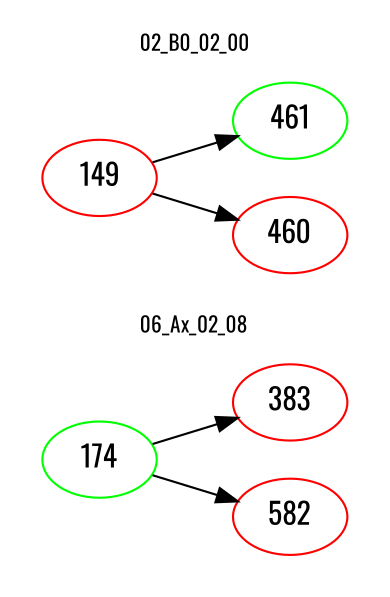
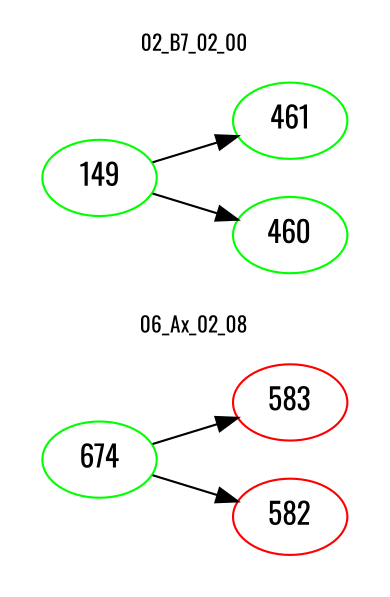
(195, 46) -> (195, 46)
(100, 178) -> (100, 178)
(290, 235) -> (290, 235)
(290, 402) -> (290, 402)
(100, 460) -> (100, 460)
